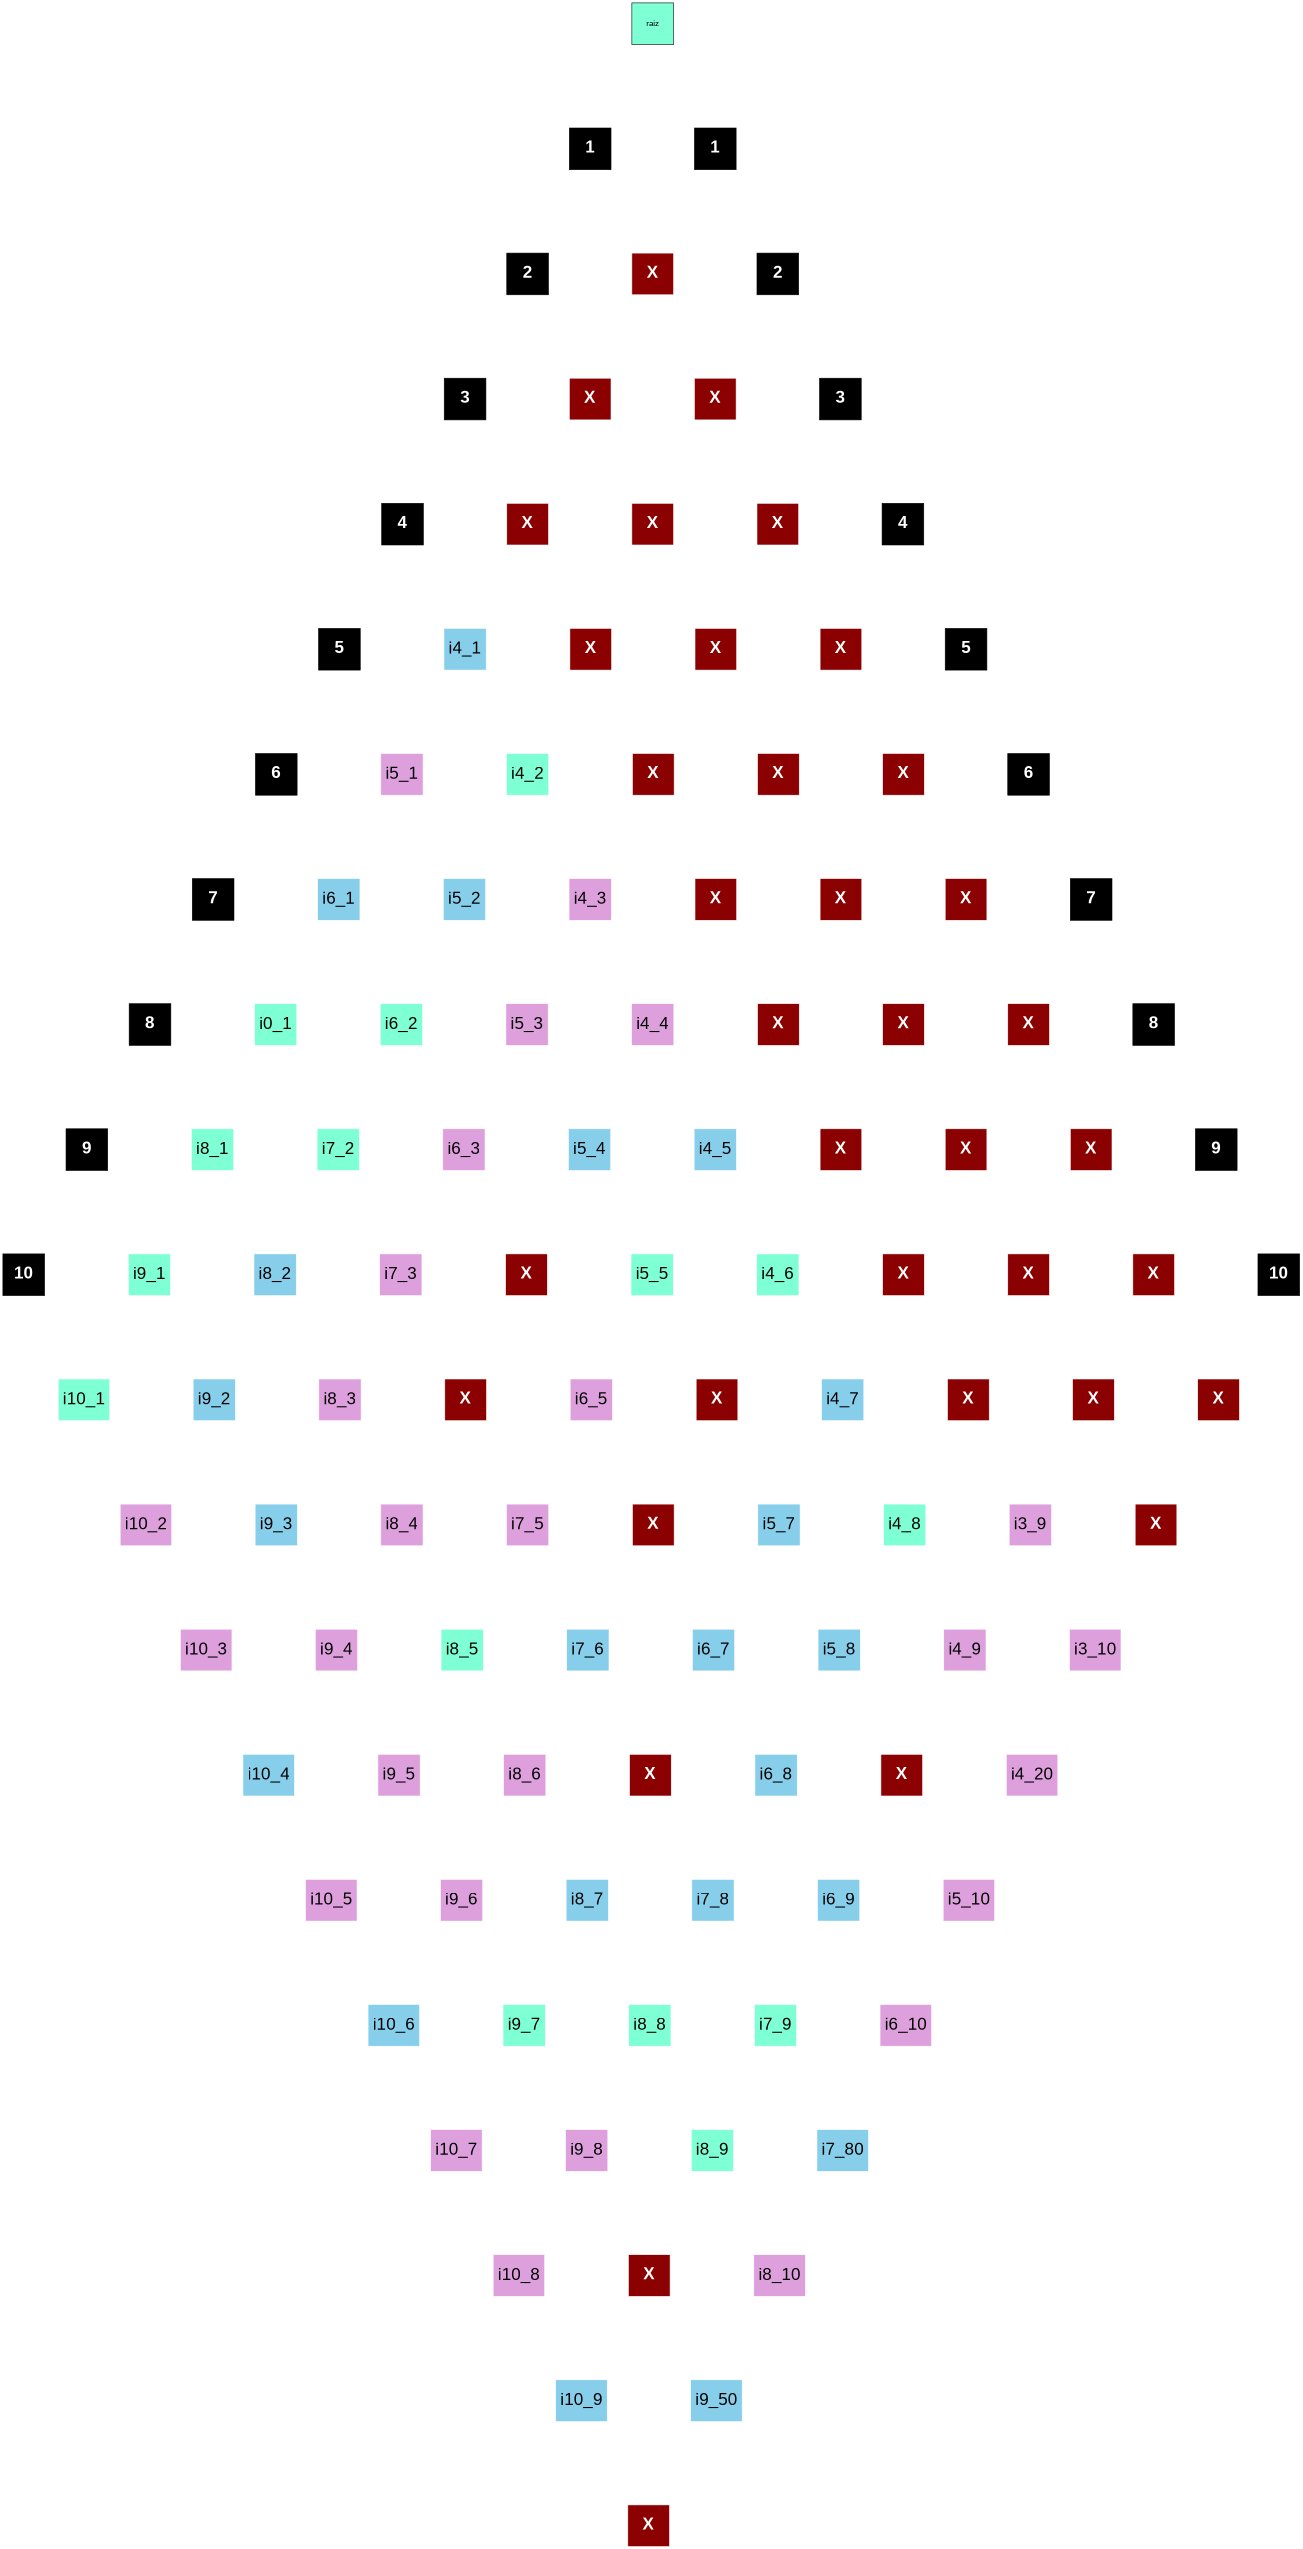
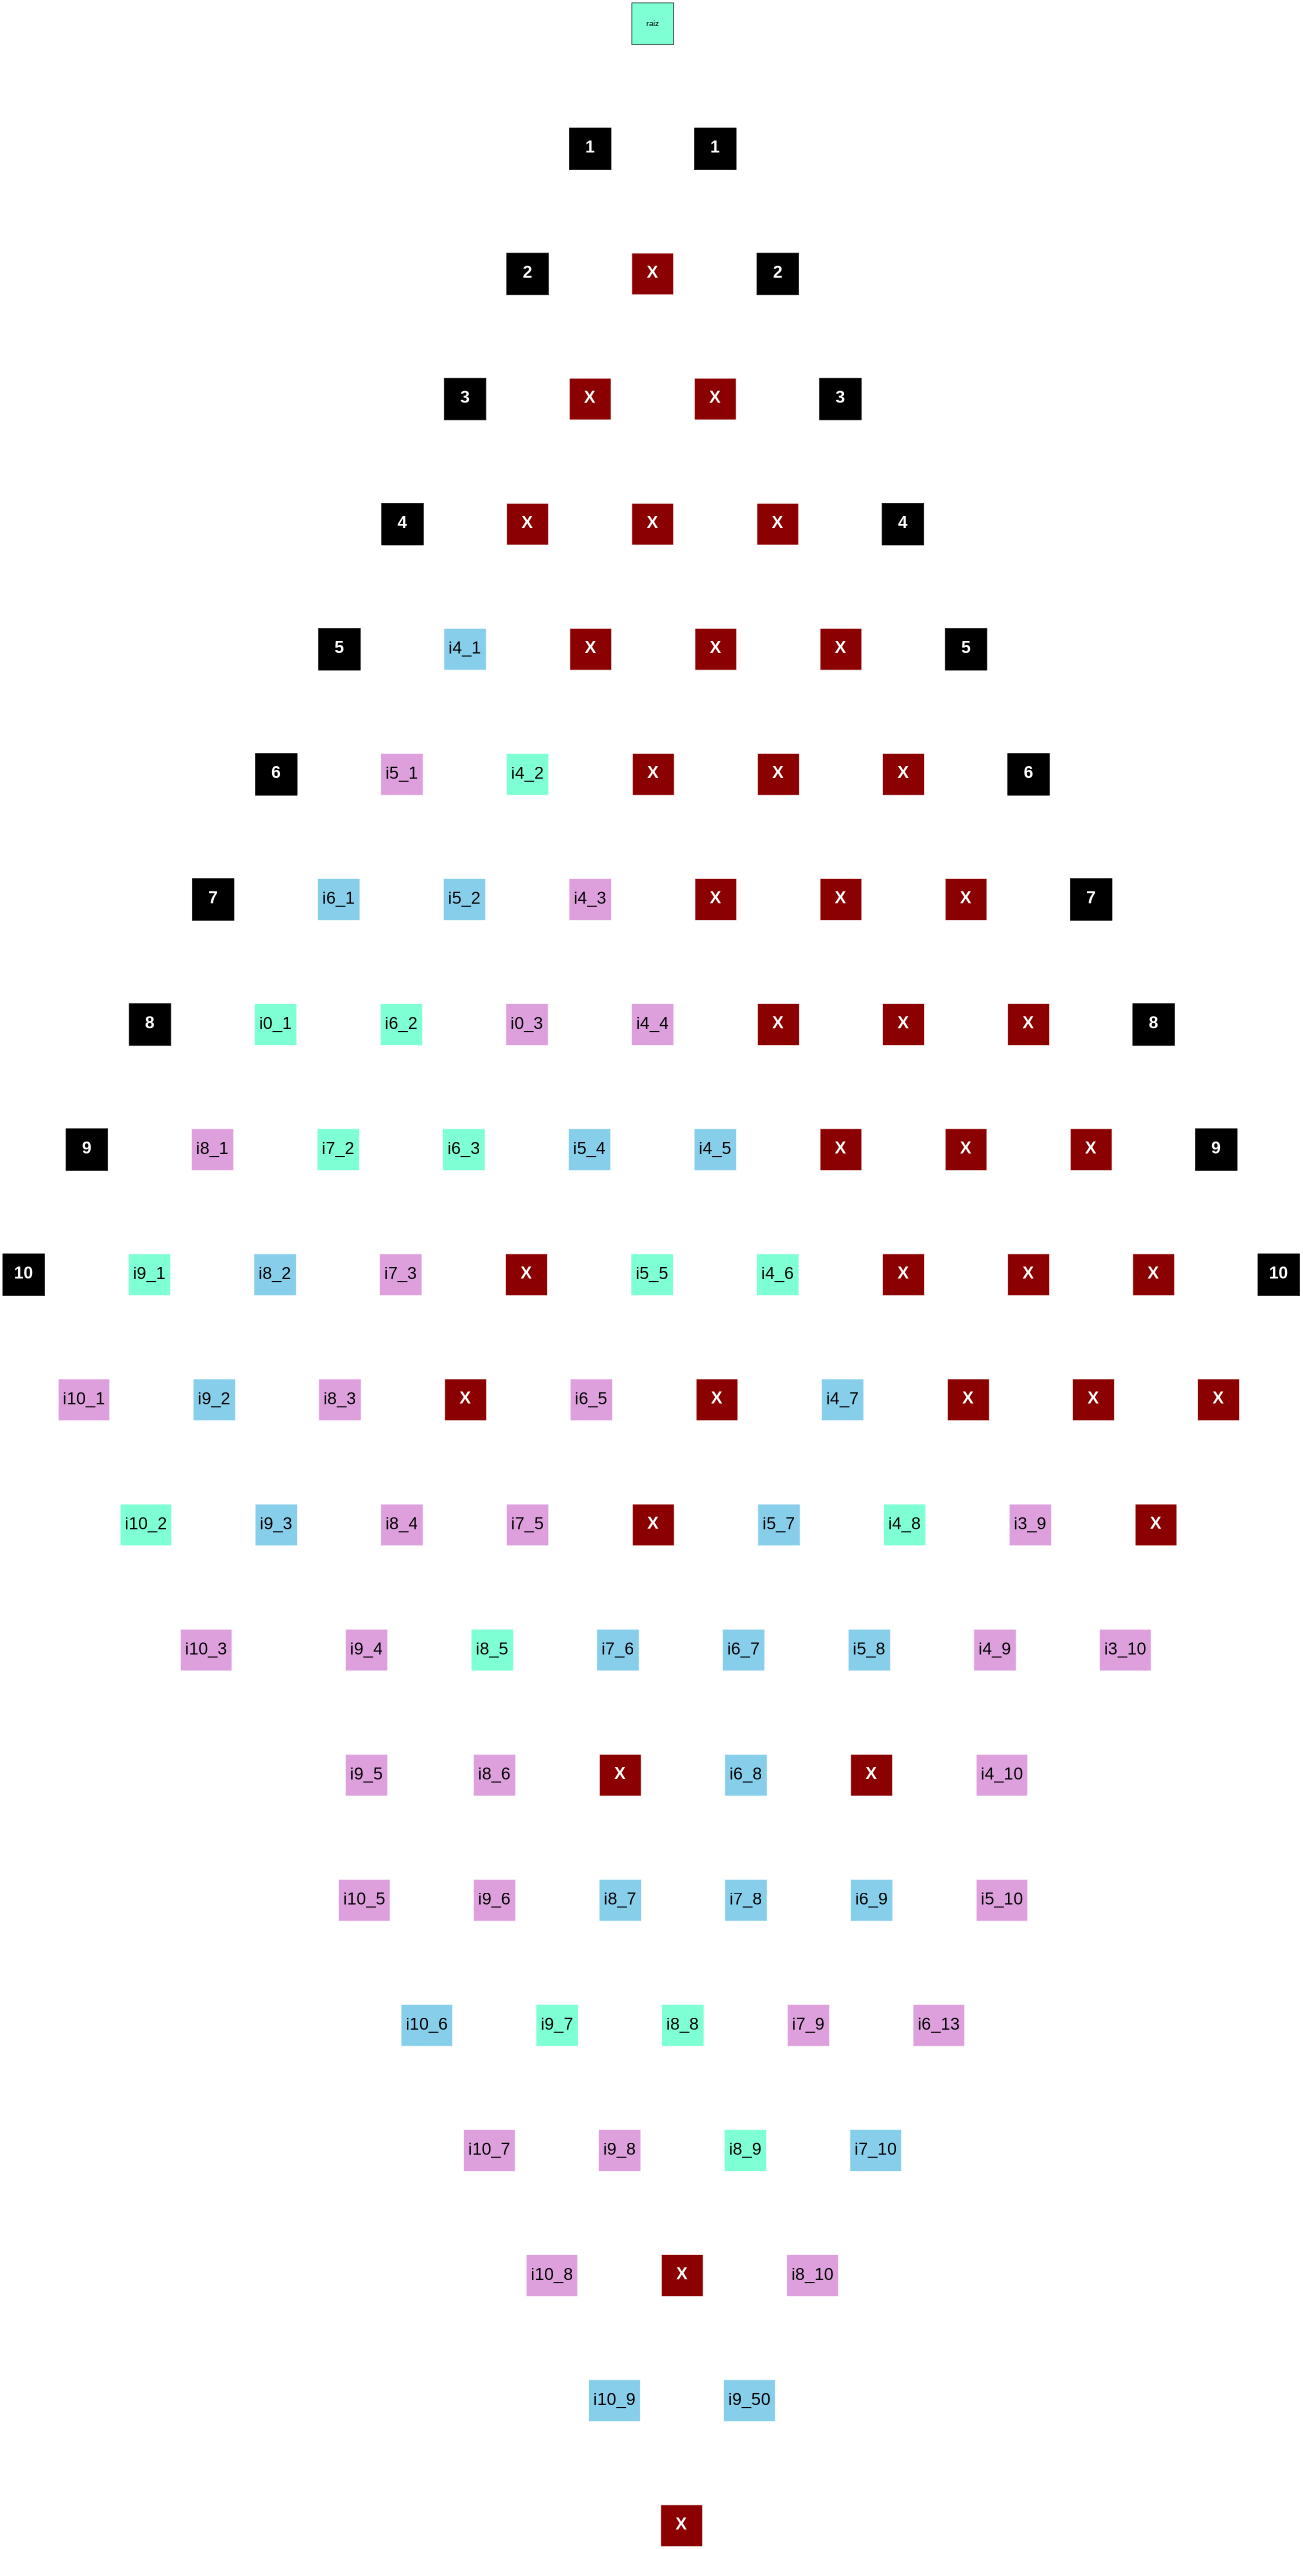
(527, 1025) -> (527, 1025)
(213, 1150) -> (213, 1150)
(464, 1150) -> (464, 1150)
(84, 1400) -> (84, 1400)
(146, 1525) -> (146, 1525)
(269, 1775) -> none
(1032, 1775) -> (1002, 1775)
(776, 2025) -> (809, 2025)
(906, 2025) -> (939, 2025)
(843, 2150) -> (876, 2150)
